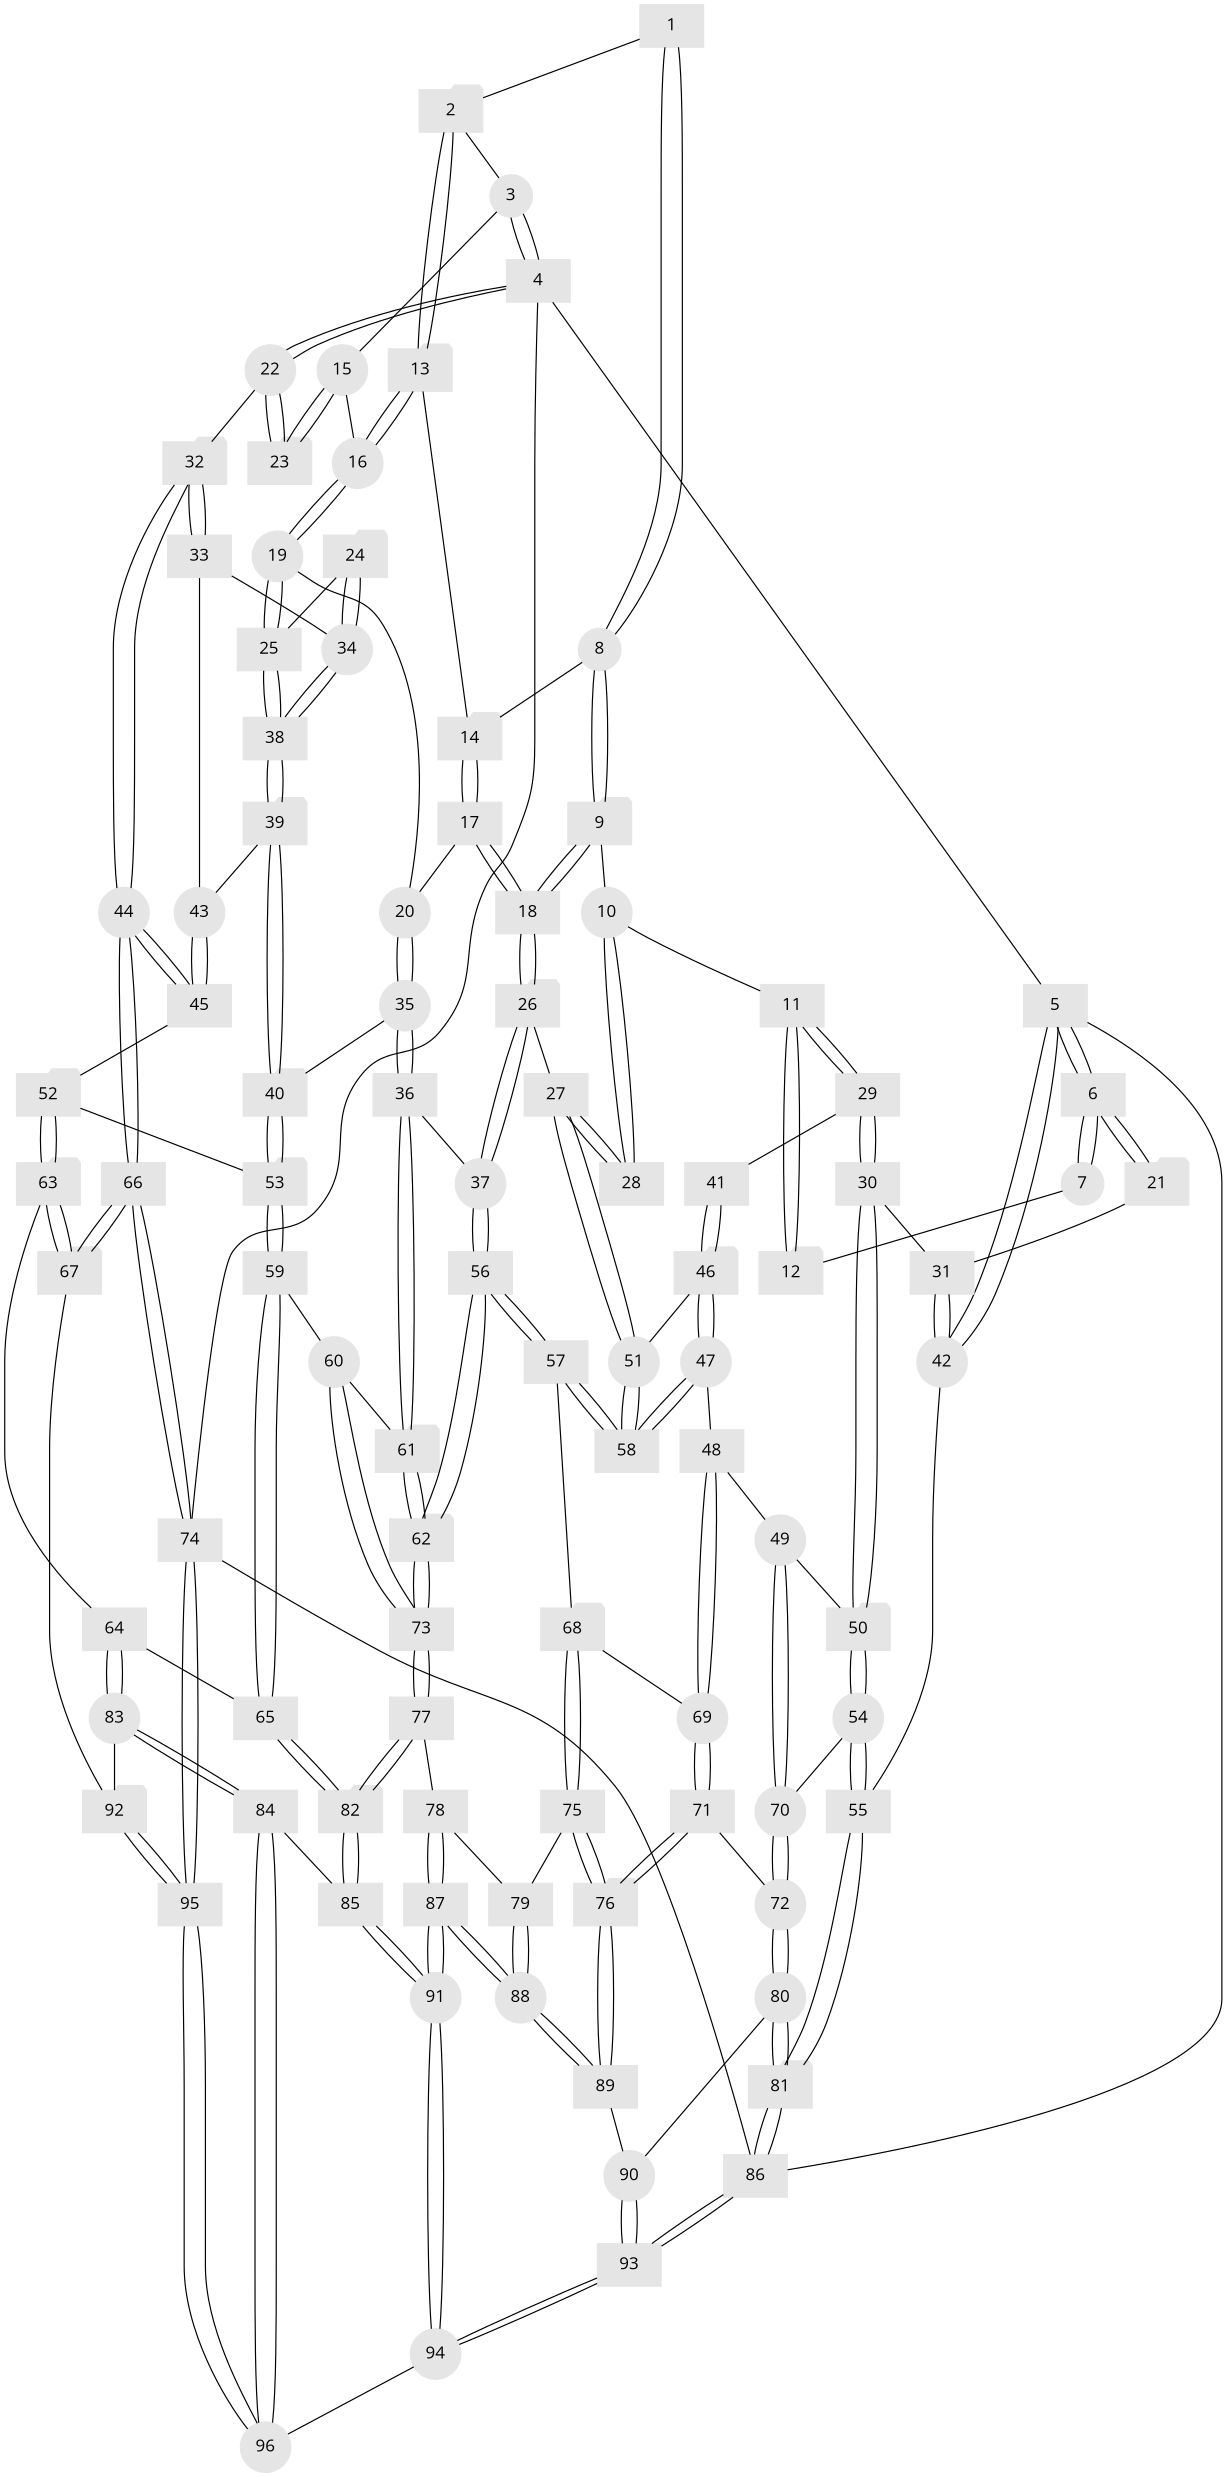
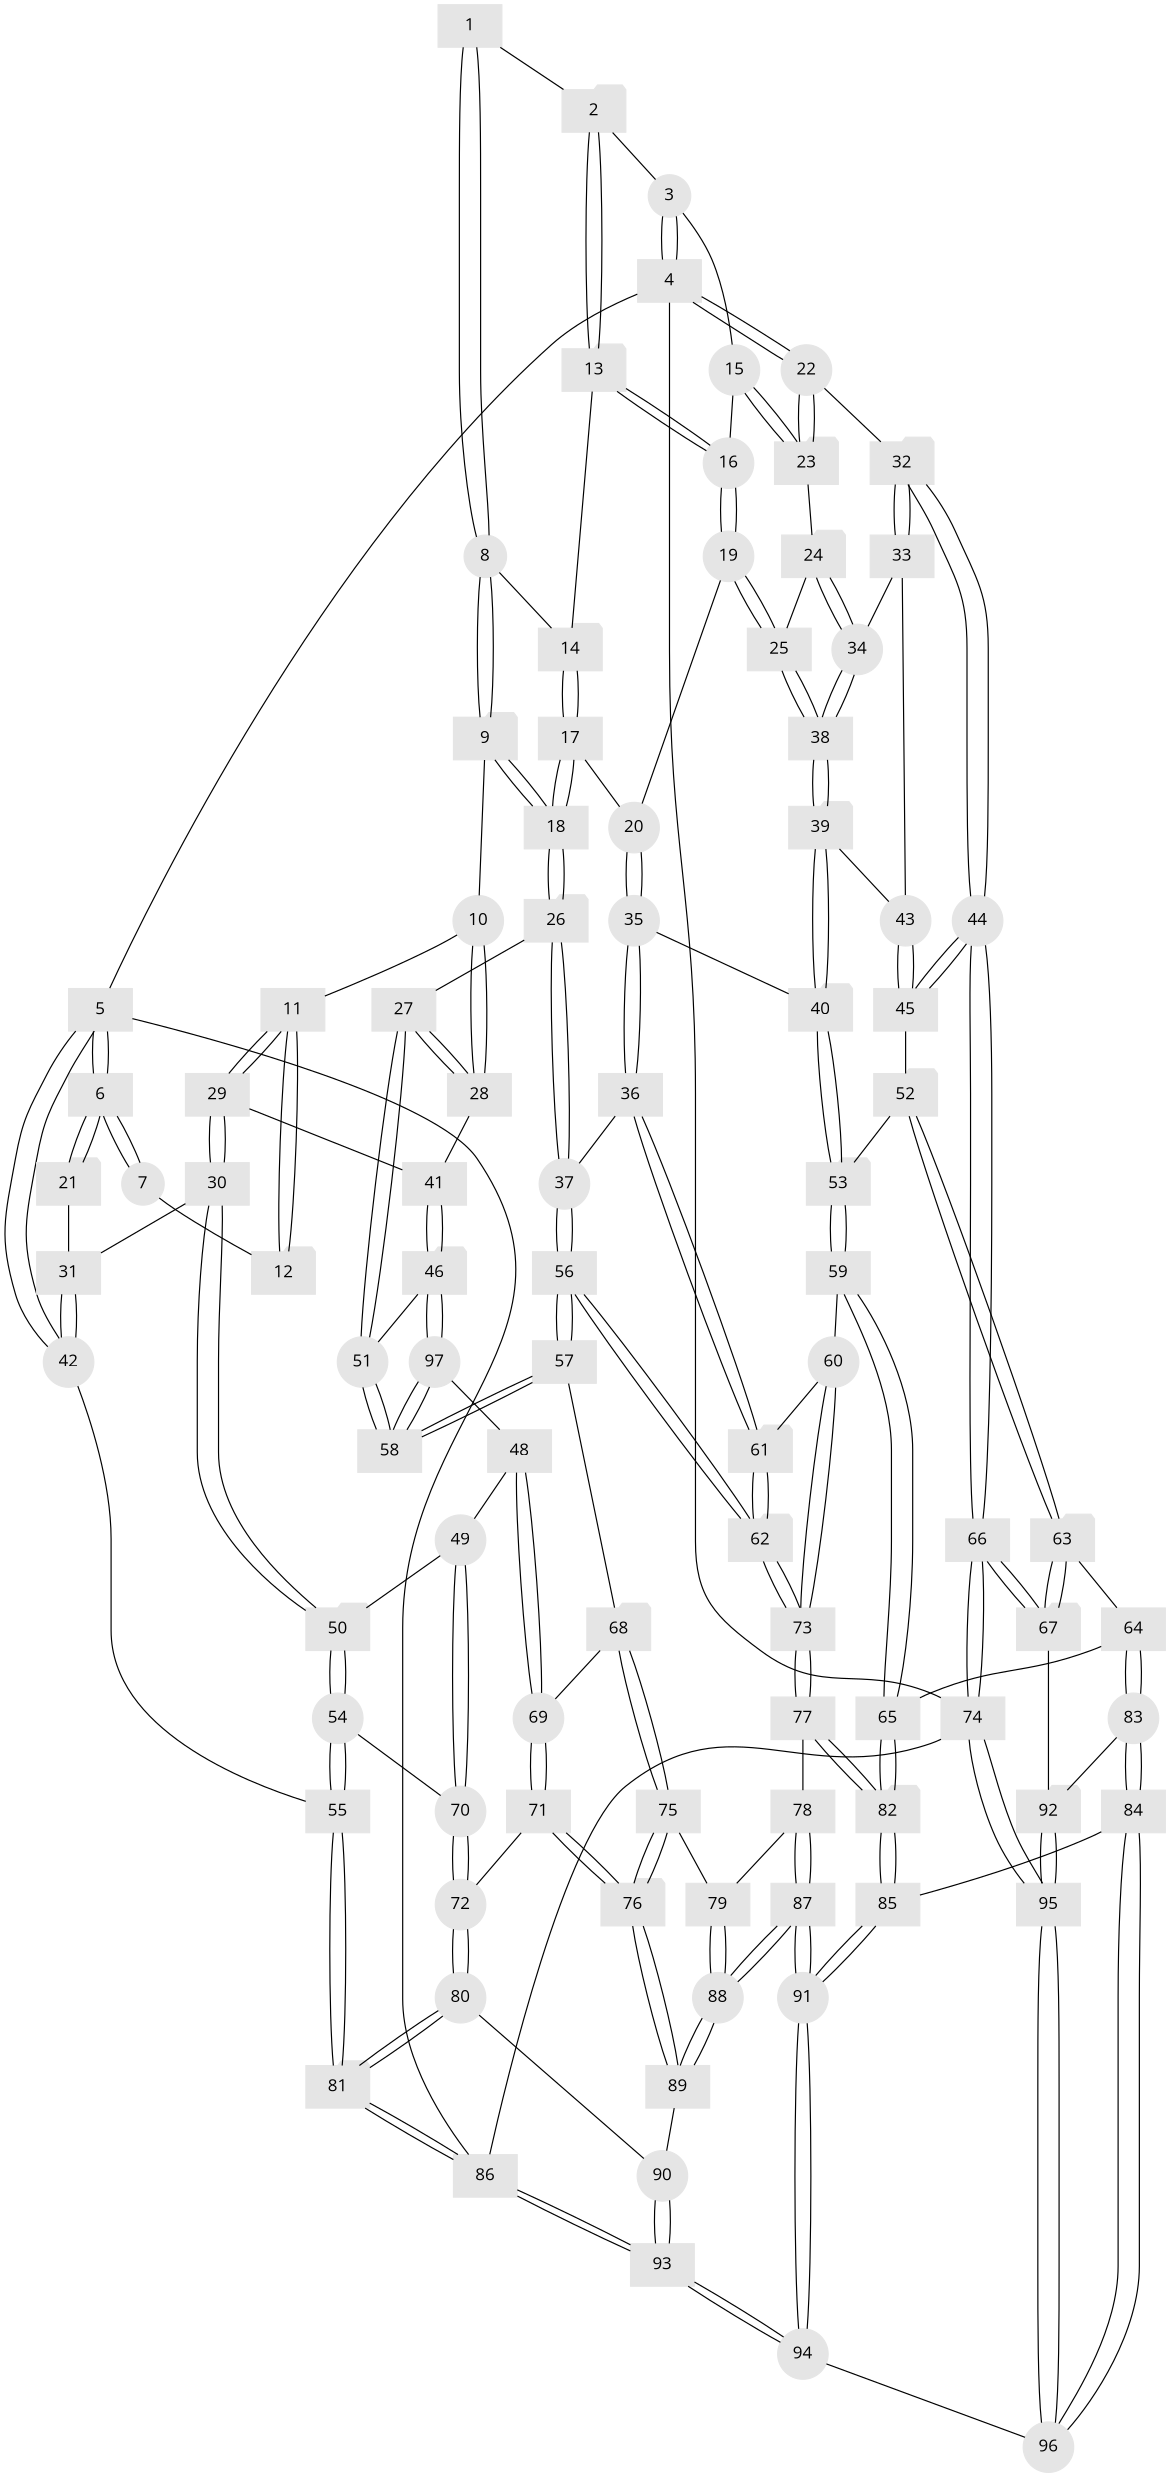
none -> (810, 510)
none -> (461, 1132)
(706, 1362) -> (435, 1362)
